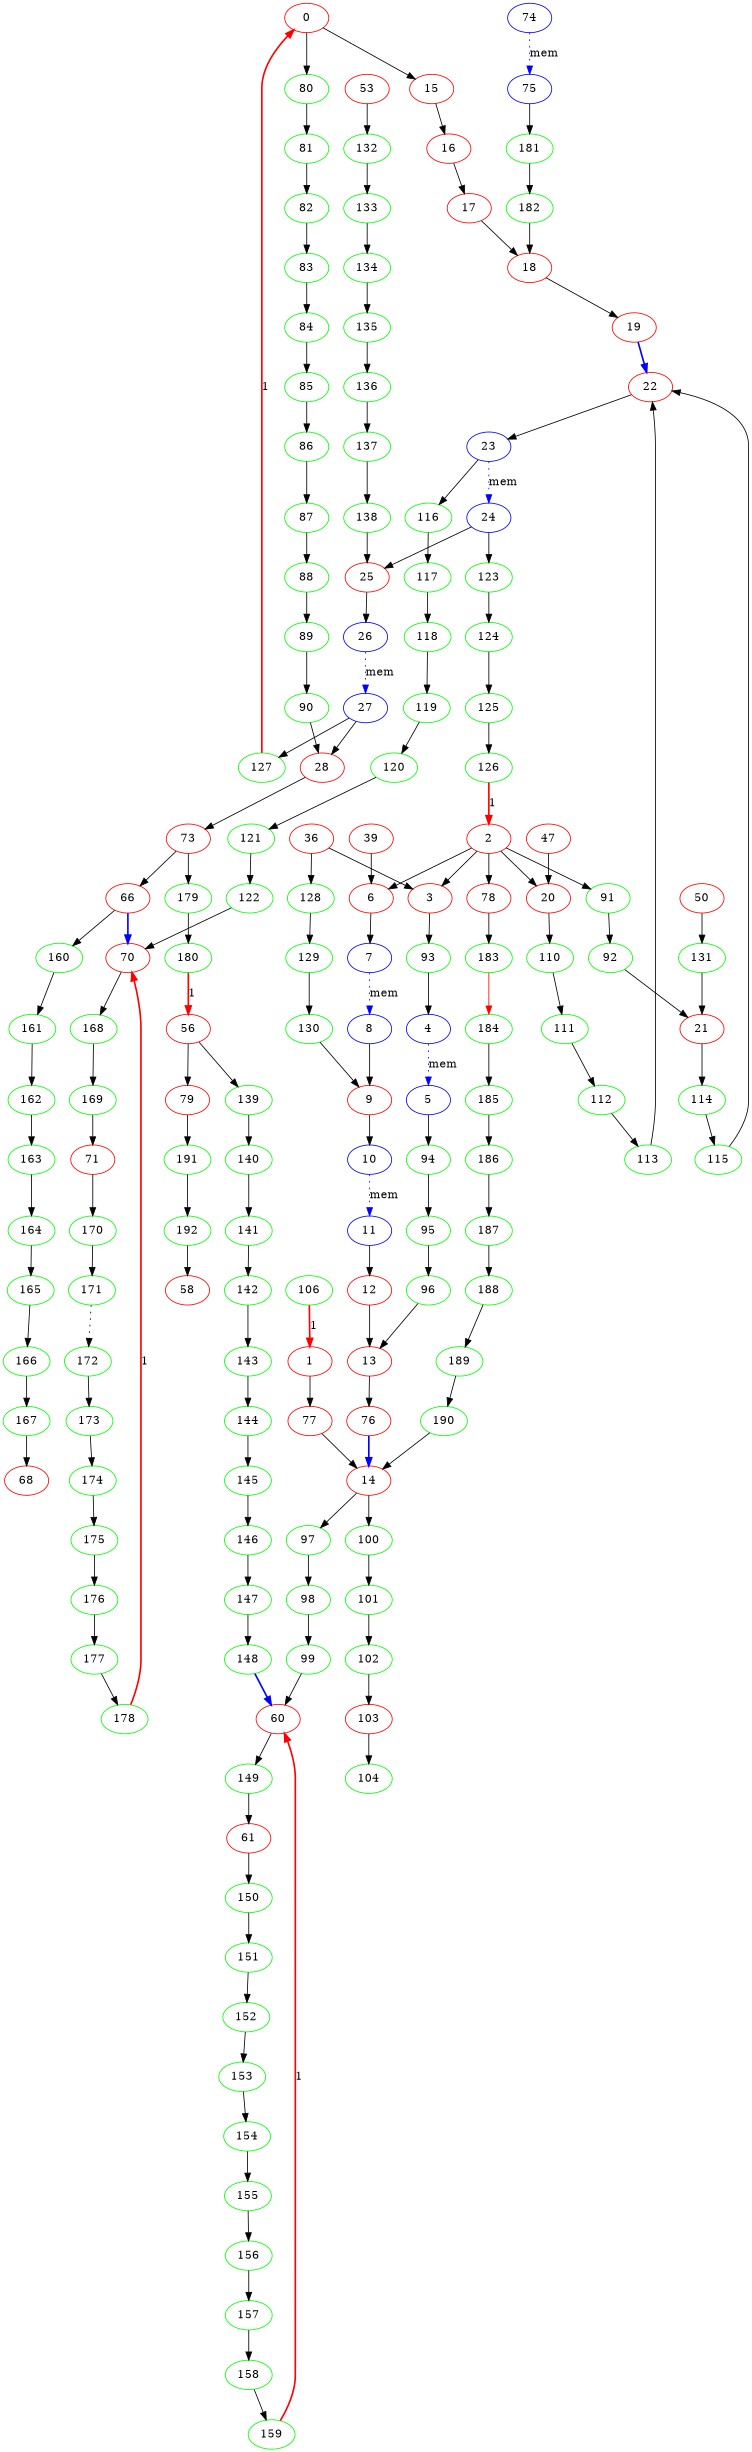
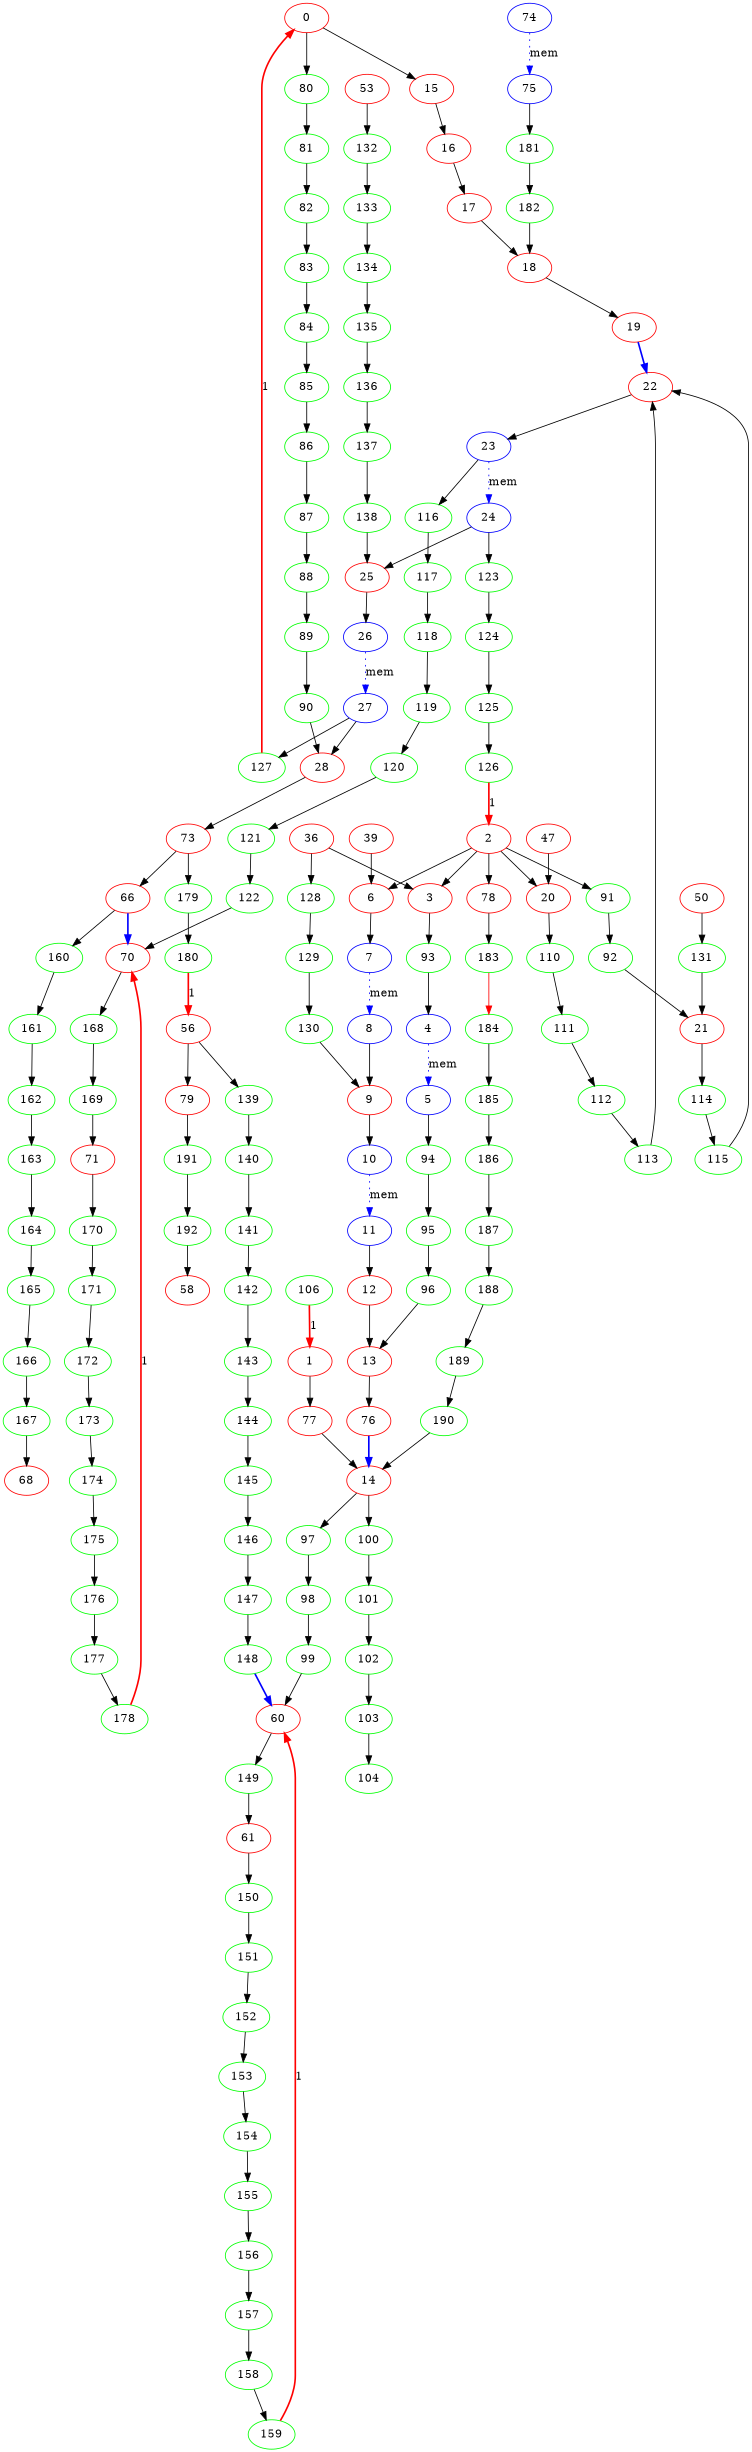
(90, 1322) -> (90, 1322)
(369, 1719) -> (369, 1719)
